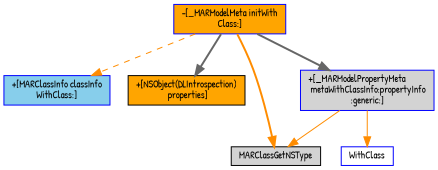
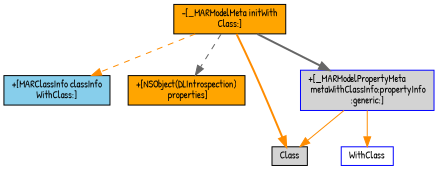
(230, 19) -> (230, 19)
(211, 50) -> (211, 50)
(57, 90) -> (57, 90)
(276, 156) -> (290, 156)
